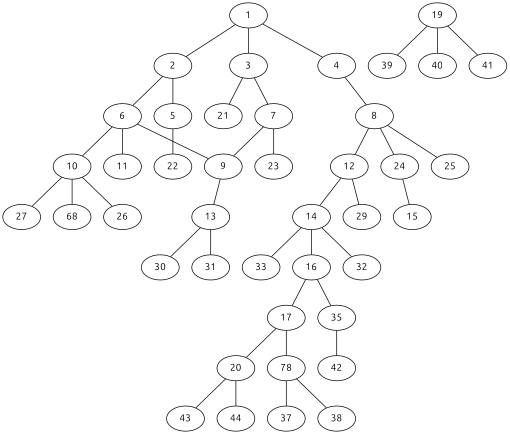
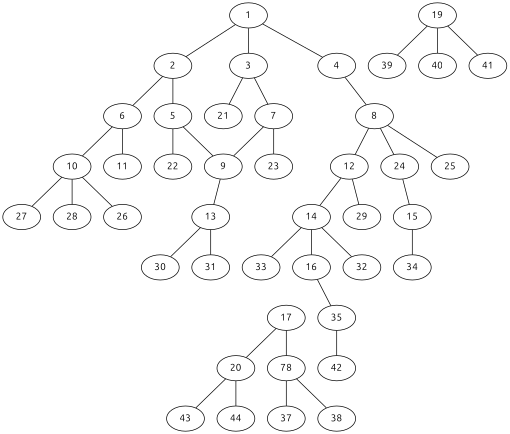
(168, 139) -> (198, 141)
(72, 217) -> (72, 217)
none -> (412, 267)
(299, 293) -> none
